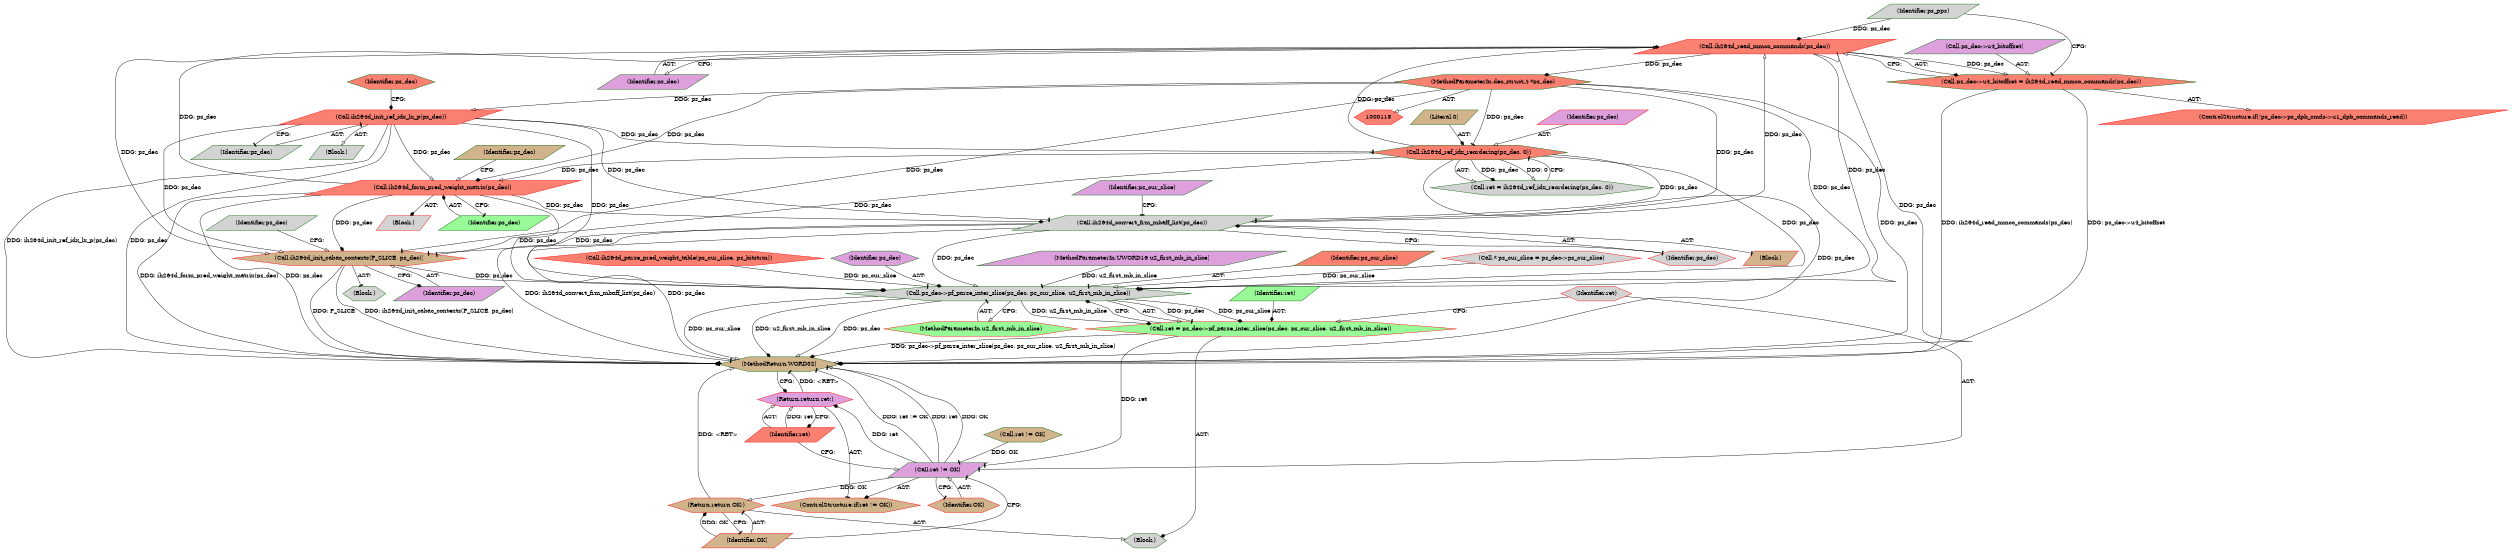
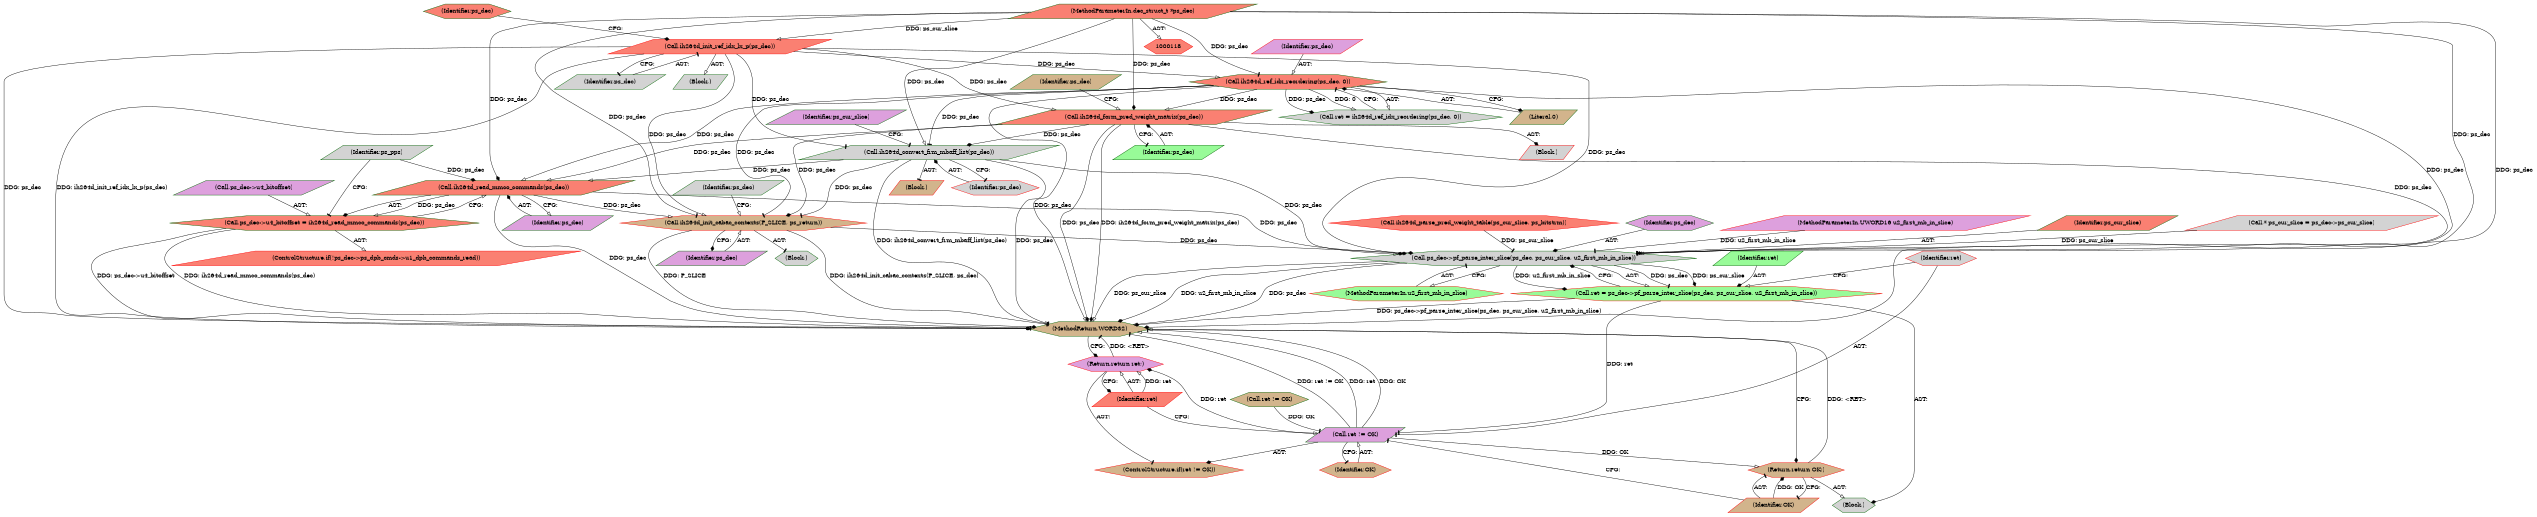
(1765, 47) -> (504, 188)
(1630, 64) -> (689, 18)
(1493, 82) -> (1133, 11)
none -> (1447, 95)
(693, 100) -> (932, 29)
(922, 149) -> (1005, 64)
(443, 188) -> (1134, 117)
(349, 258) -> (743, 223)
(1132, 258) -> (1875, 223)
(1542, 258) -> (2312, 223)
none -> (1528, 333)
